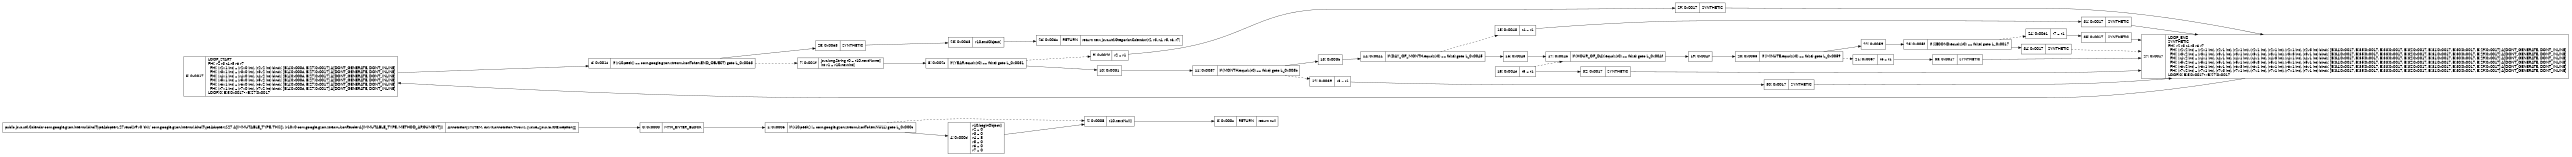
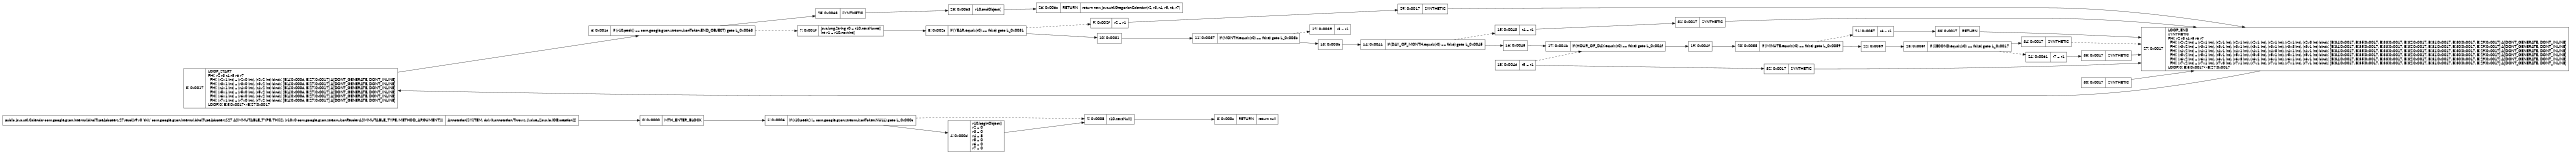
(1970, 59) -> (1970, 31)
(1556, 85) -> none
